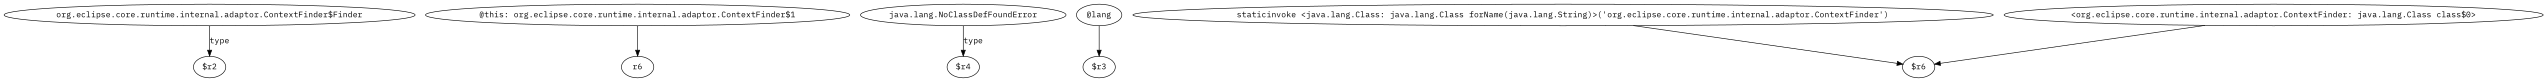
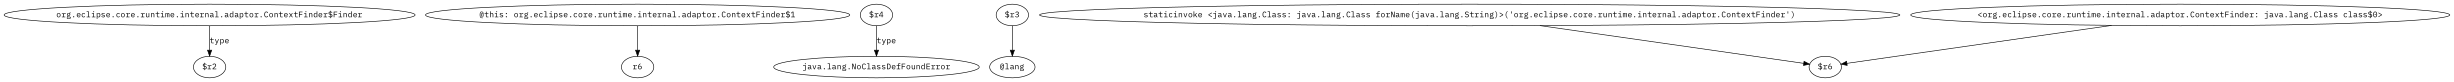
(963, 38) -> (876, 38)
(1099, 38) -> (1012, 38)
